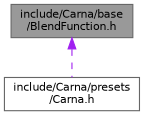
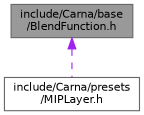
(72, 94) -> (72, 94)
